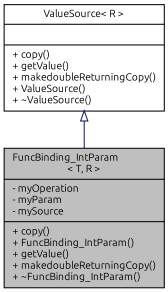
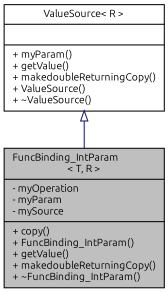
(32, 55) -> (42, 55)
